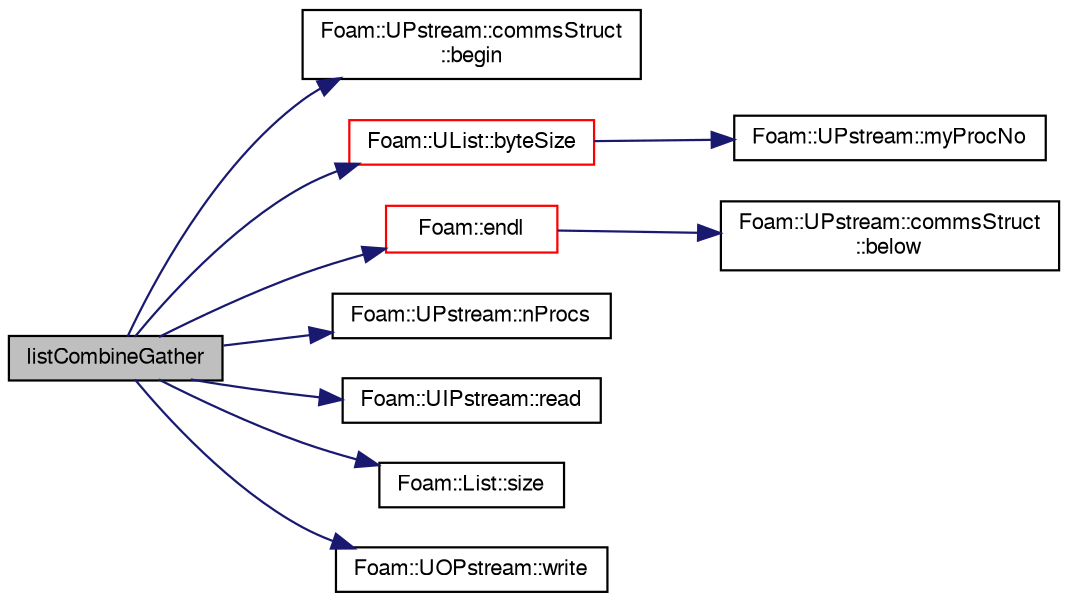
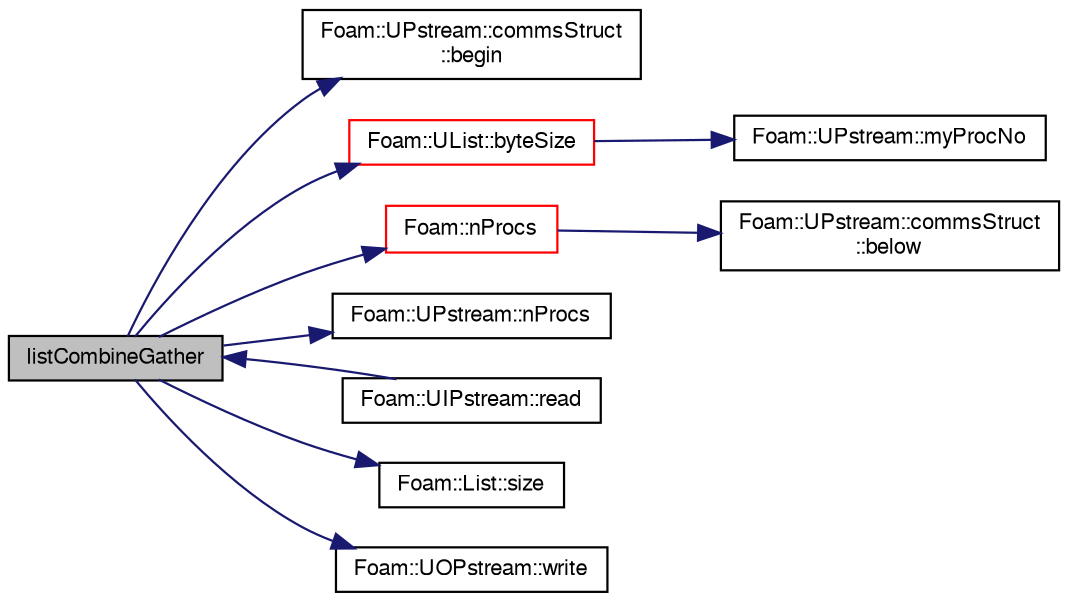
(472, 229) -> (472, 229)
(255, 389) -> (321, 368)
